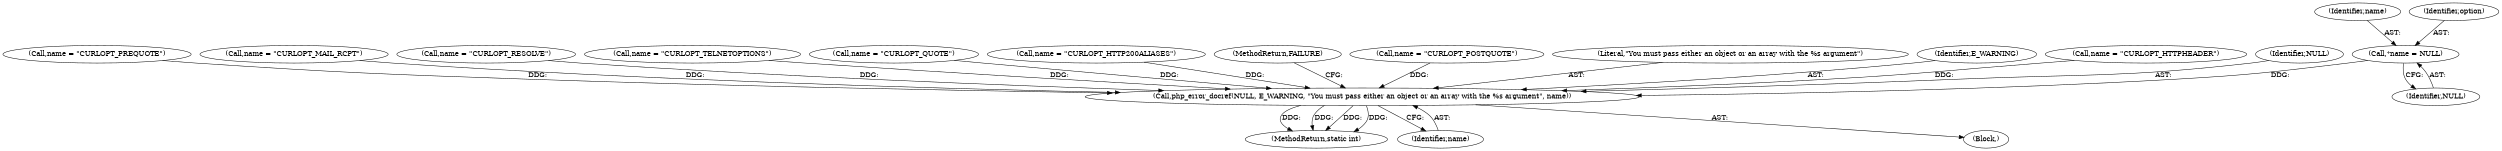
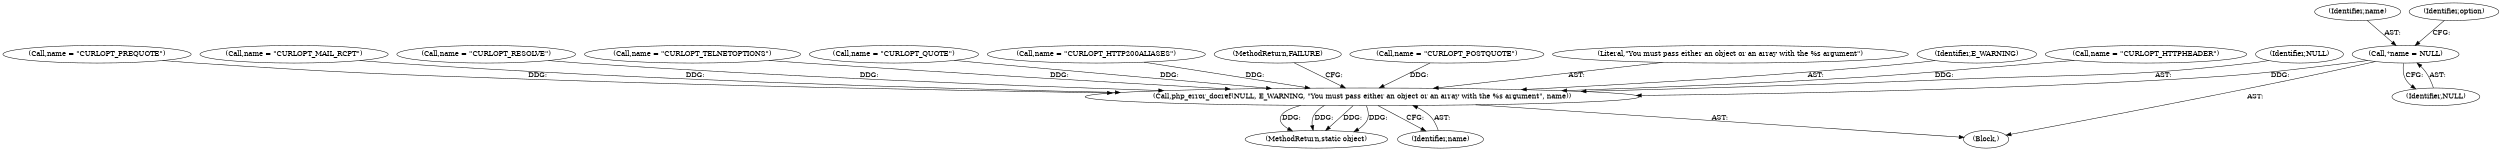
(2442, 33) -> (2442, 33)
none -> (2193, 99)
(1316, 139) -> (1316, 139)
